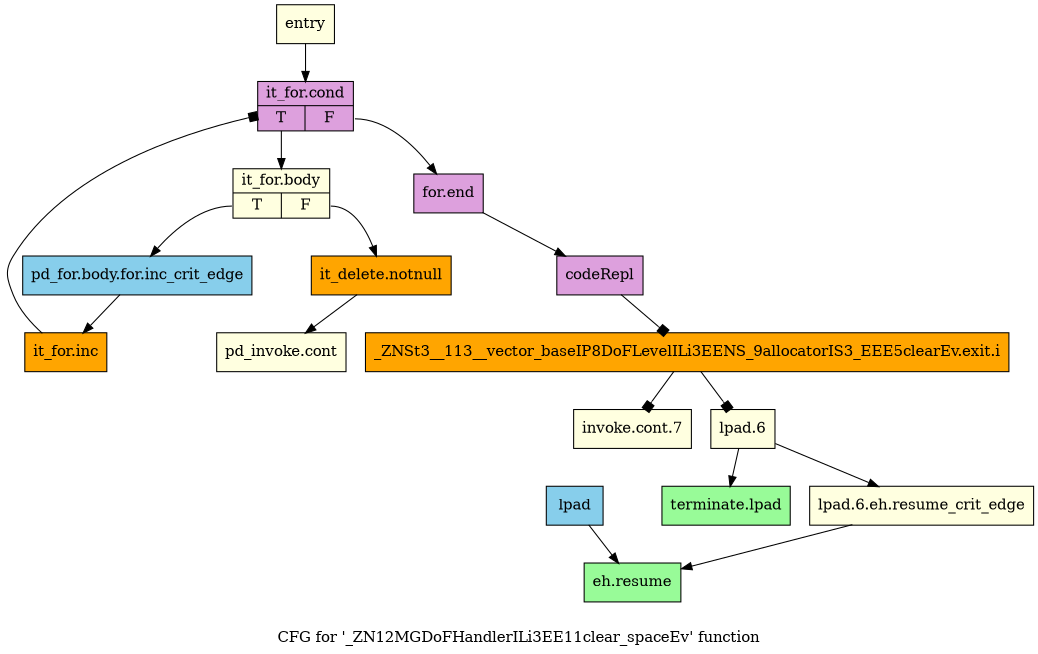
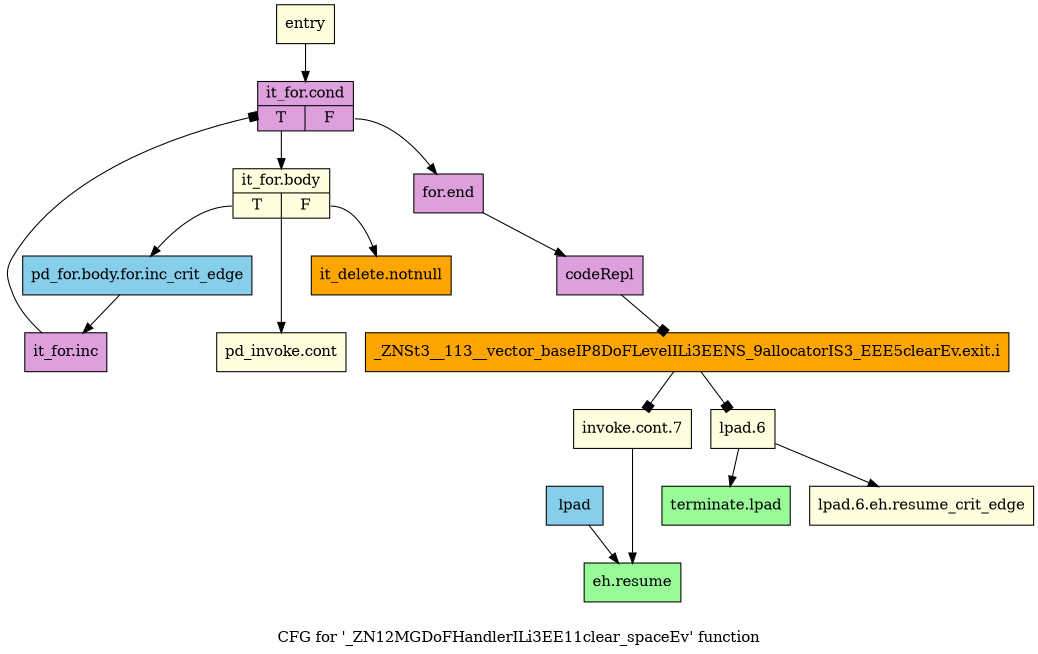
(335, 311) -> (281, 270)
(66, 352) -> (66, 352)
(772, 545) -> (633, 500)
